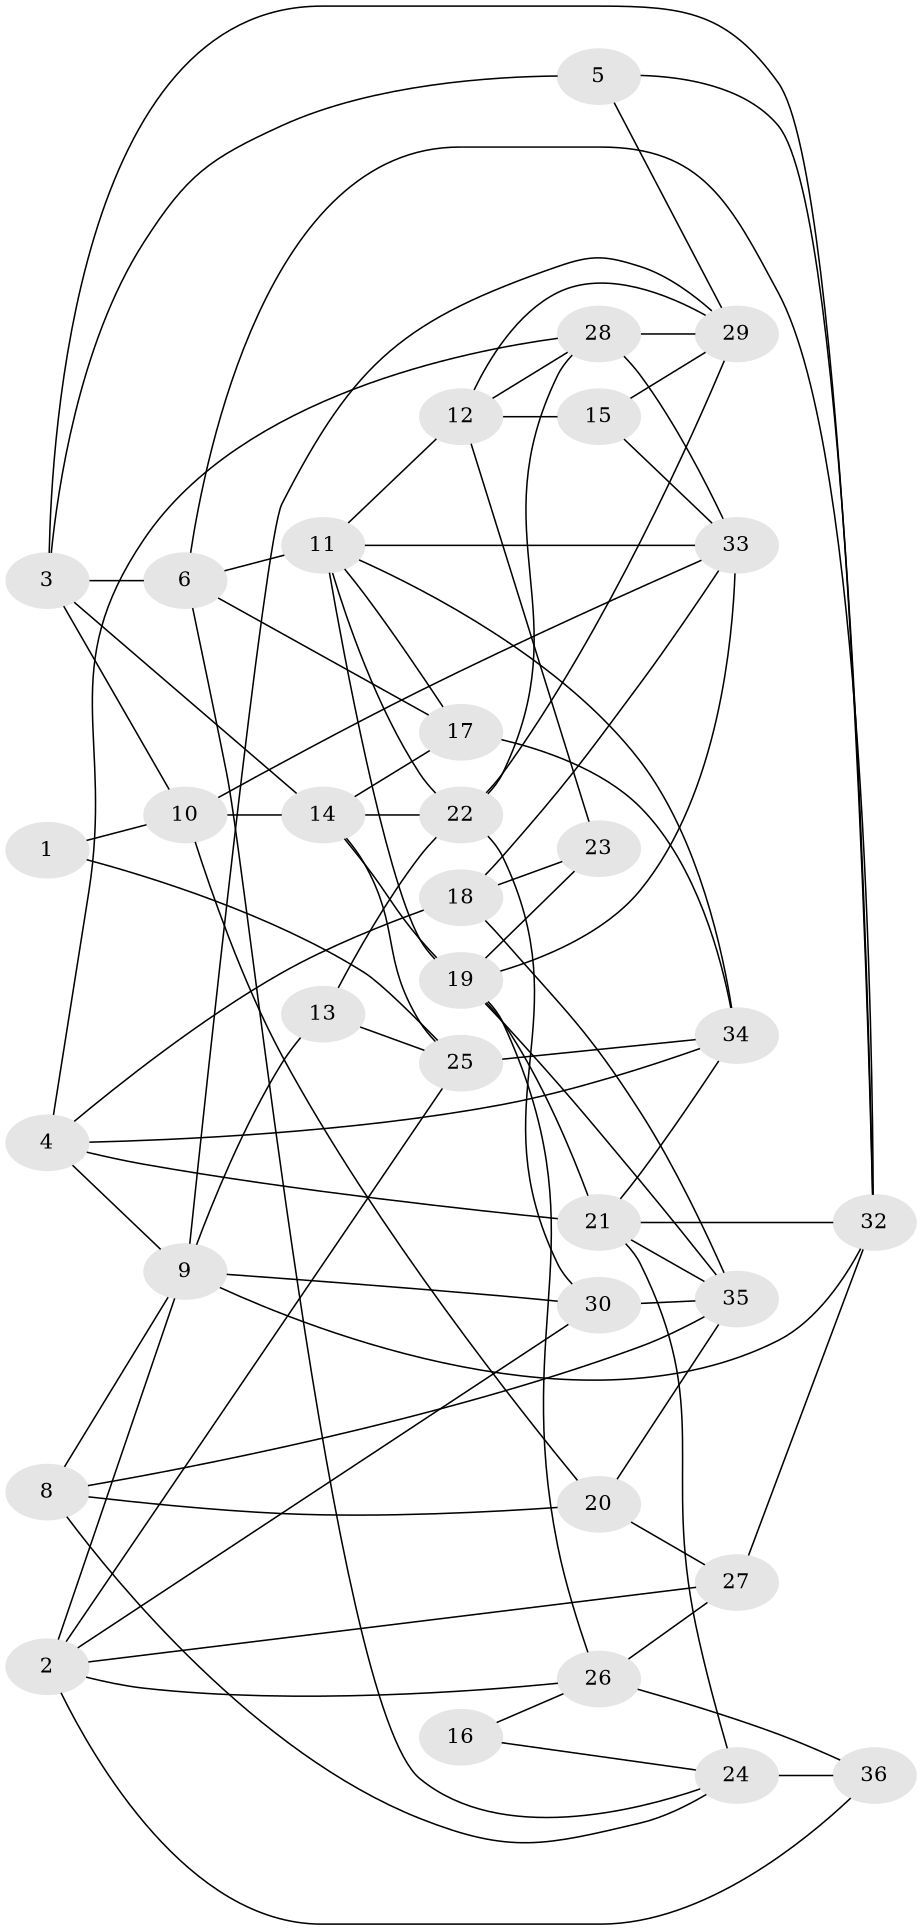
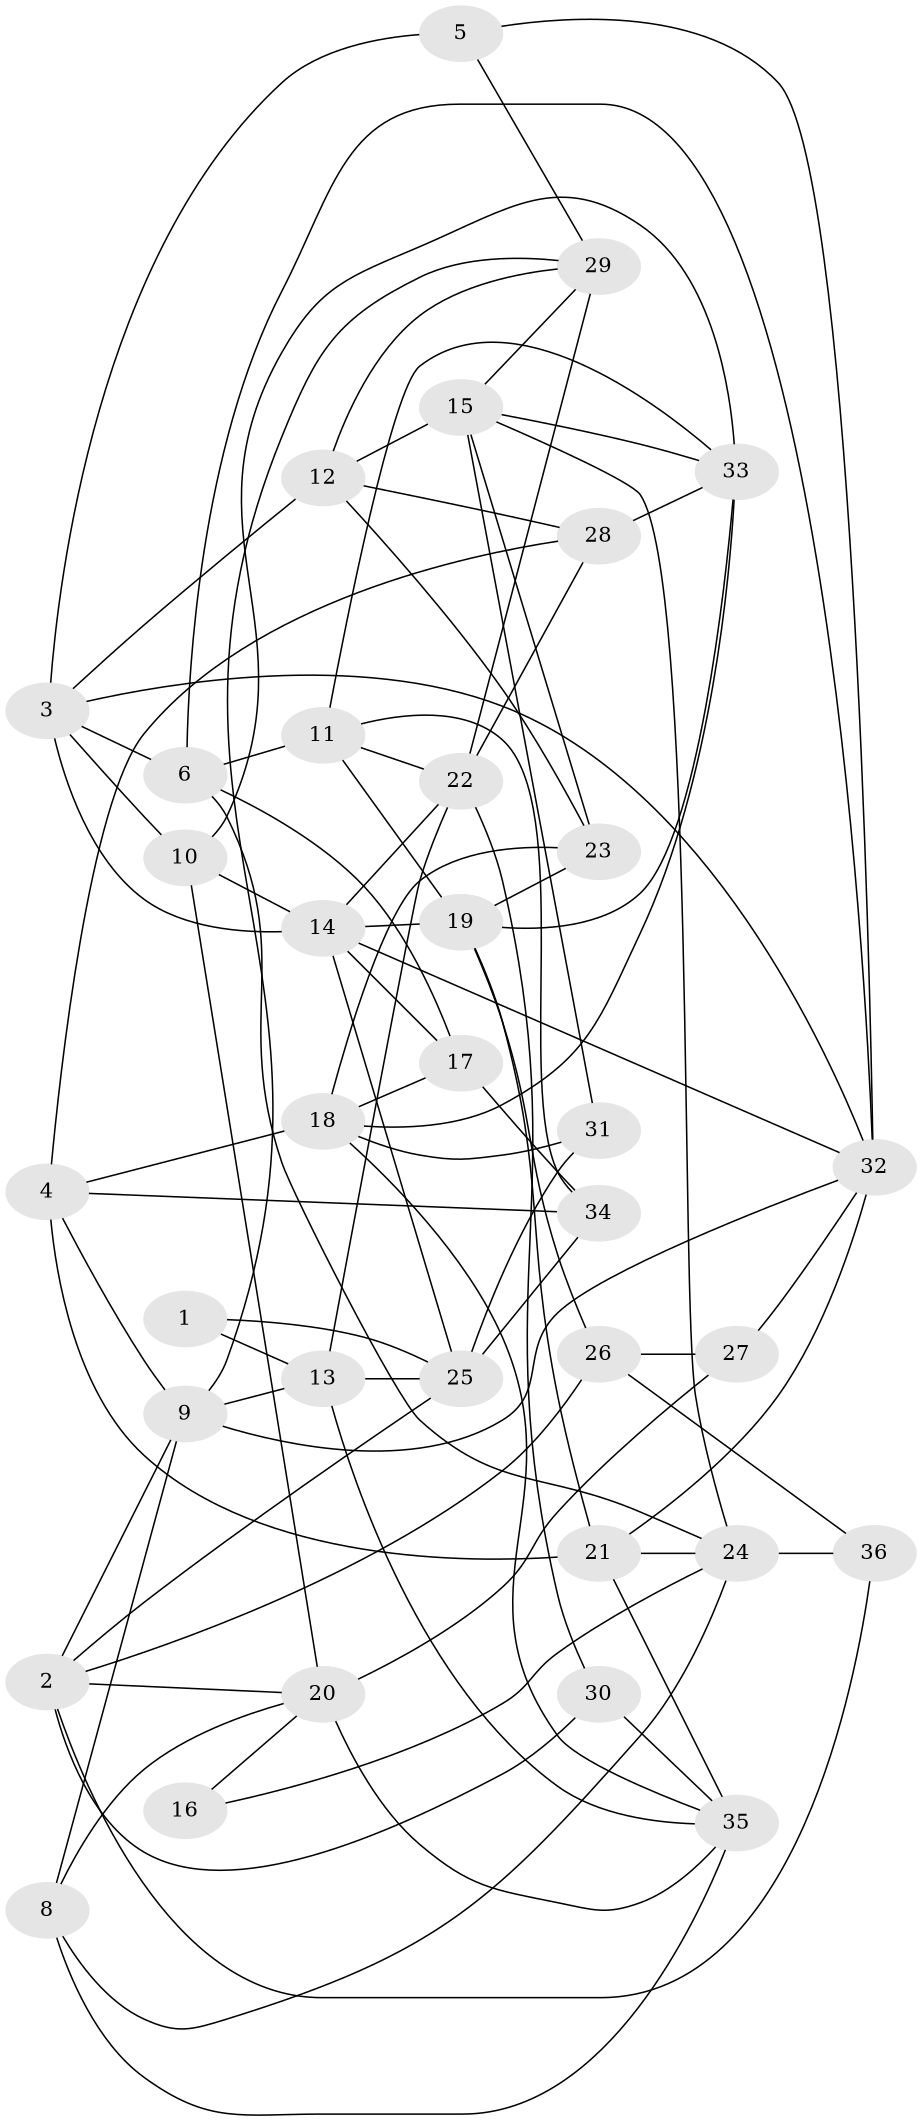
(668, 334) -> none
(392, 481) -> (183, 592)
none -> (530, 630)
(395, 637) -> (392, 1092)
(117, 833) -> (255, 1349)
none -> (683, 930)
none -> (599, 1048)
none -> (599, 1131)
(671, 1131) -> none
(603, 1137) -> (454, 1675)
(392, 1287) -> none
(392, 1625) -> (186, 1688)
(530, 1708) -> (254, 1753)
